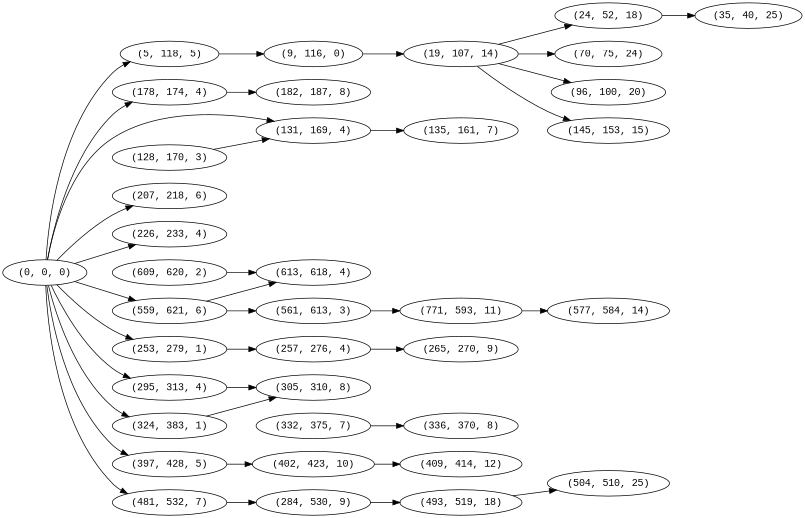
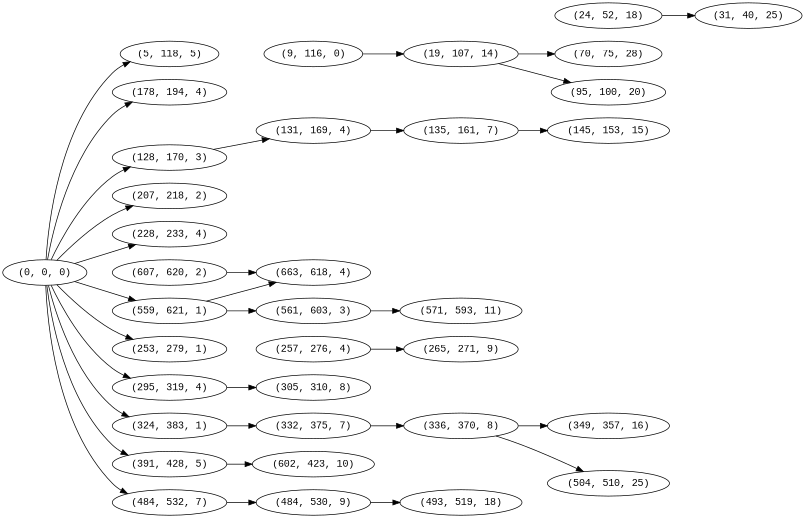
(748, 16) -> (748, 16)
(532, 36) -> none
(238, 54) -> none
(608, 54) -> (608, 54)
(170, 92) -> (170, 92)
(313, 92) -> none
(608, 92) -> (608, 92)
(519, 95) -> (529, 131)
(120, 134) -> (81, 209)
(170, 196) -> (170, 196)
(170, 234) -> (170, 234)
(170, 273) -> (170, 273)
(313, 273) -> (313, 273)
(170, 311) -> (170, 311)
(313, 311) -> (313, 311)
(461, 311) -> (461, 311)
(608, 311) -> none
(238, 349) -> none
(461, 349) -> (461, 349)
(170, 388) -> (170, 388)
(238, 408) -> (238, 426)
none -> (608, 426)
(170, 464) -> (170, 464)
(313, 464) -> (313, 464)
(461, 464) -> none
(531, 493) -> (537, 451)
(170, 502) -> (170, 502)
(313, 502) -> (313, 502)
